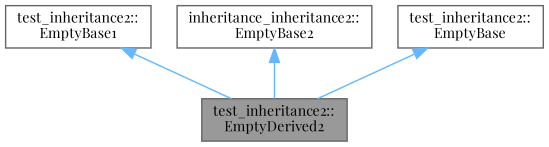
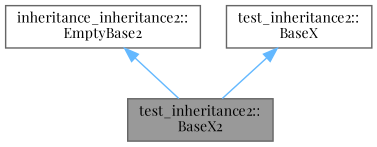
(78, 27) -> none
(471, 27) -> (299, 27)
(274, 120) -> (200, 120)
